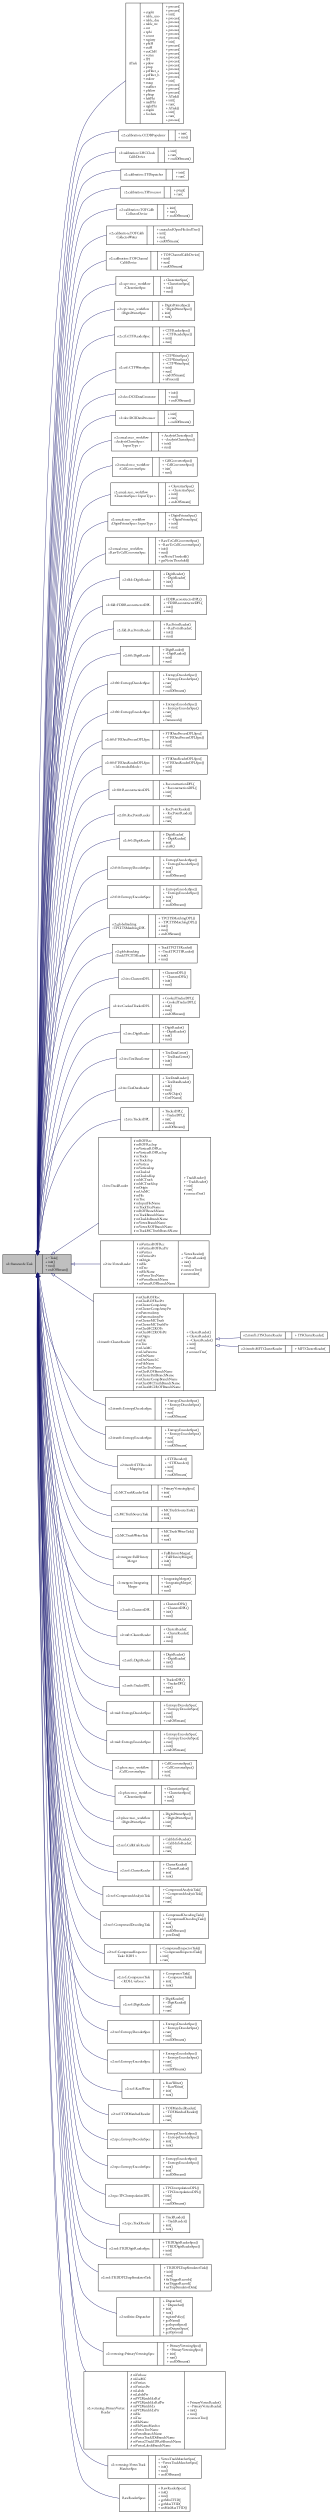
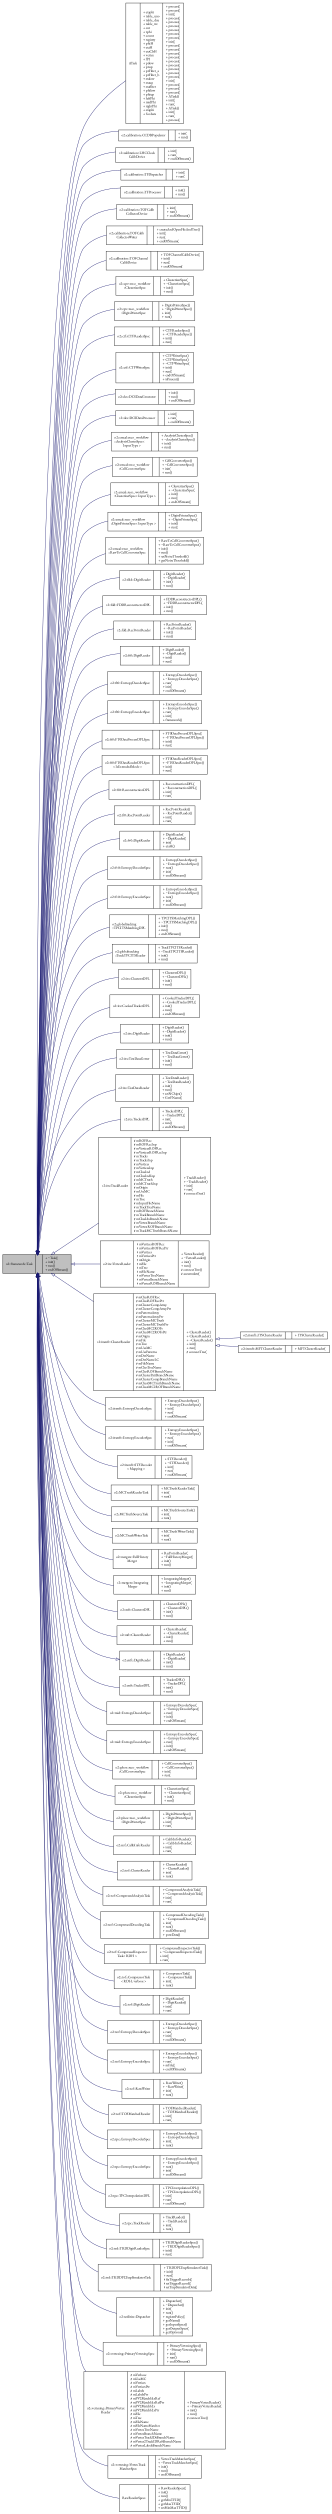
(180, 190) -> (180, 190)
(169, 1123) -> (167, 1123)
(178, 1489) -> (178, 1489)
(176, 1553) -> (175, 1553)
(62, 1558) -> (57, 1519)
(168, 2065) -> (169, 2065)
